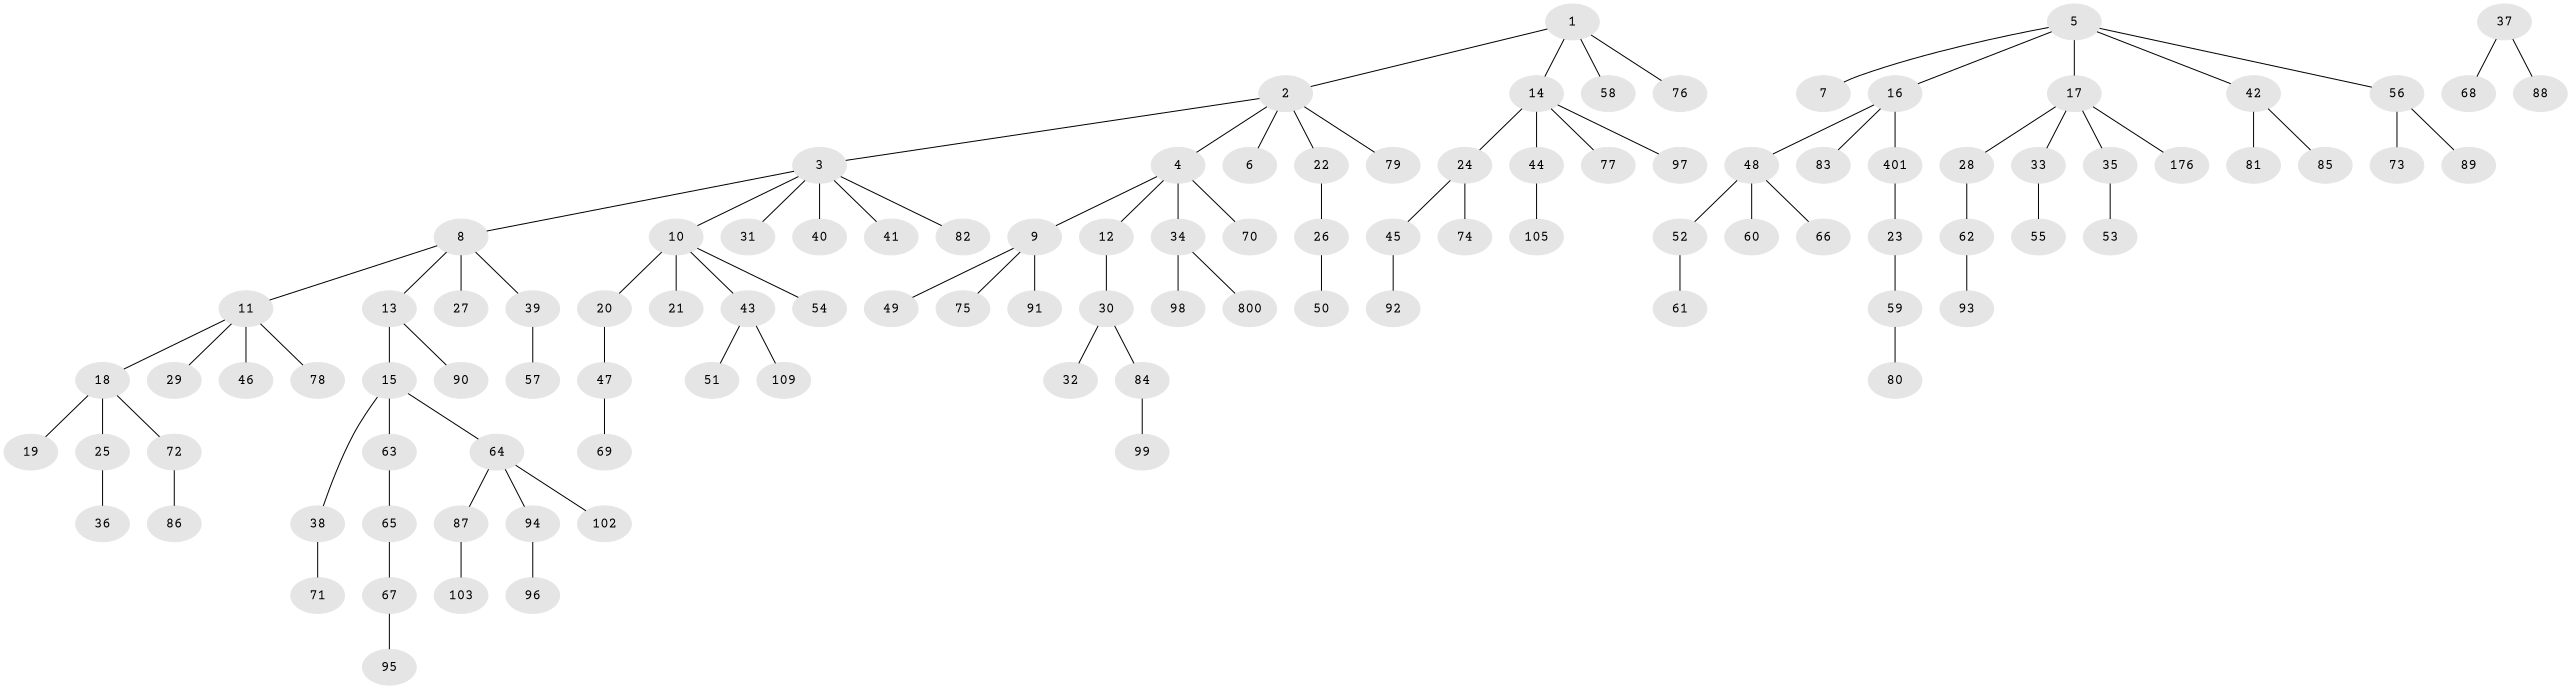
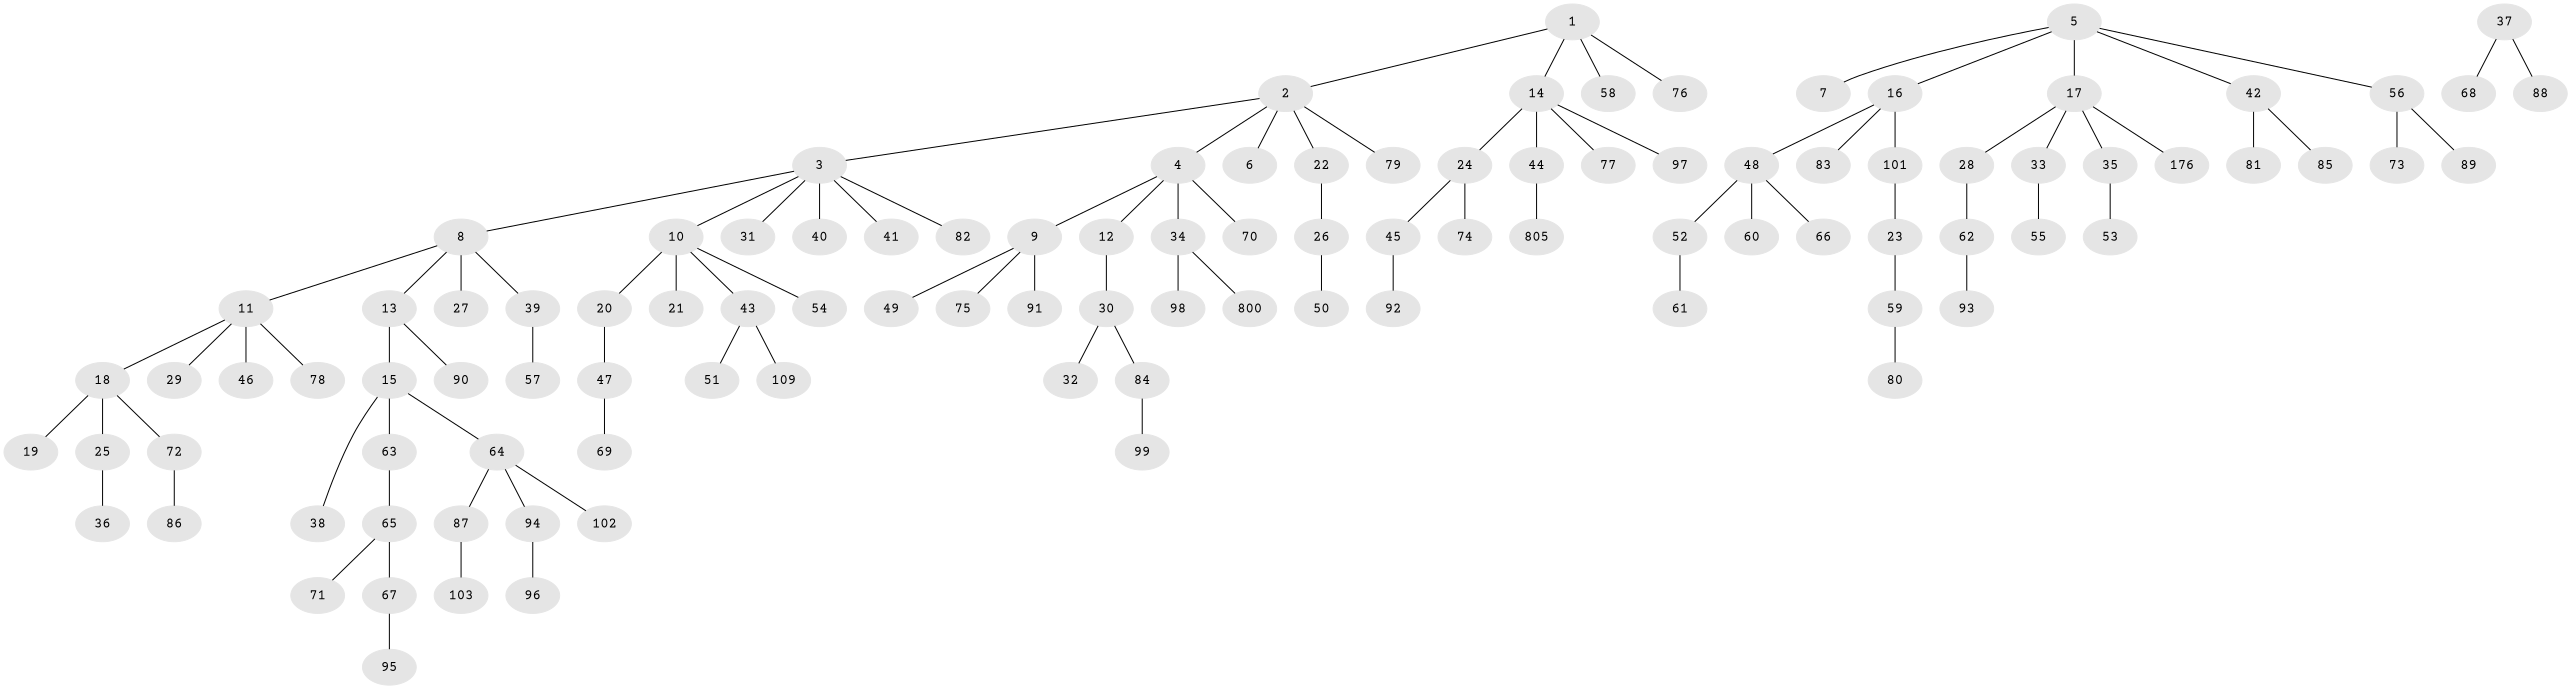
(1895, 165) -> (1895, 165)
(1537, 237) -> (1537, 237)
(318, 560) -> (354, 560)
